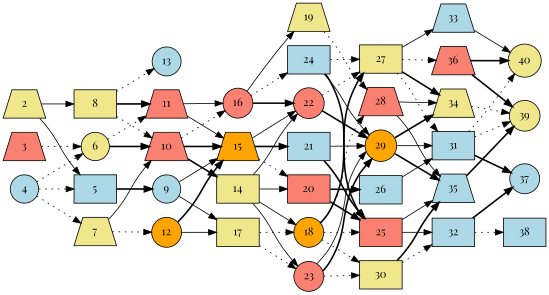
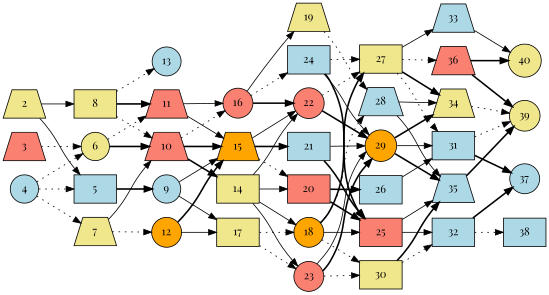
(381, 102) -> (381, 102)
(492, 104) -> none
(332, 232) -> (332, 232)
